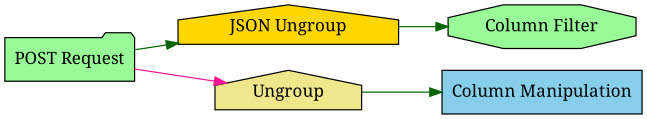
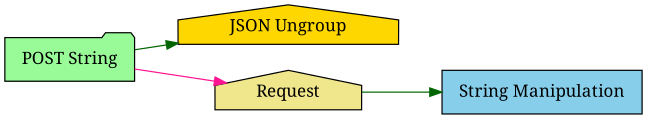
(542, 27) -> none
(70, 59) -> (70, 59)
(288, 92) -> (288, 92)
(542, 92) -> (542, 92)
